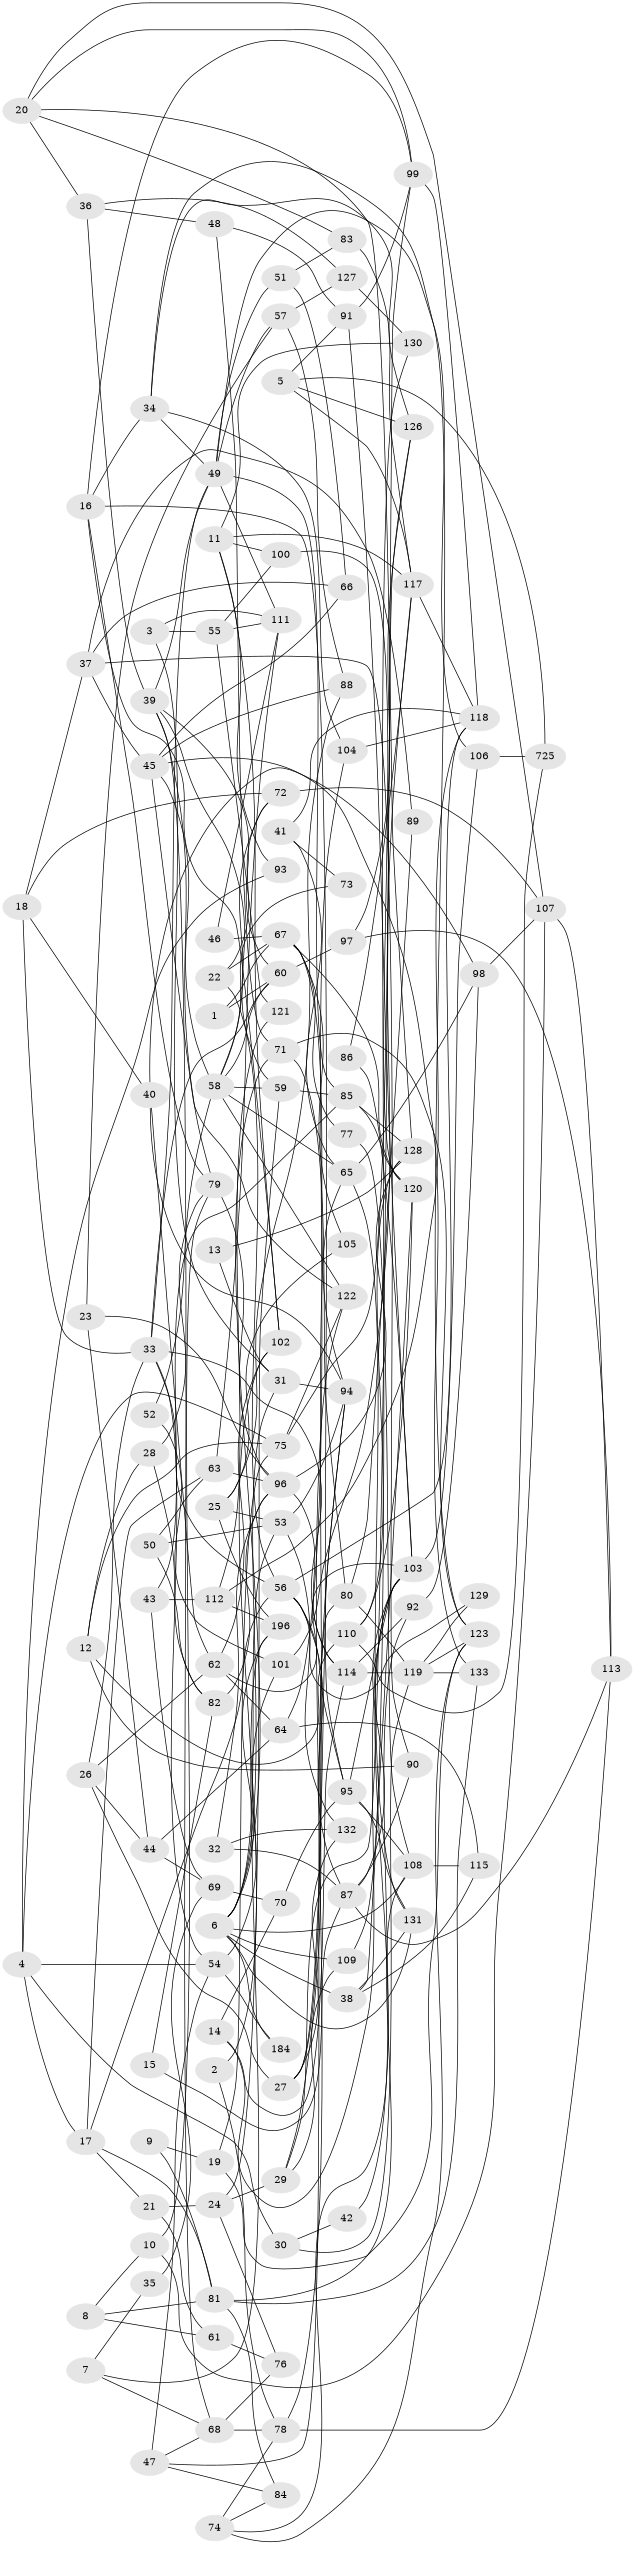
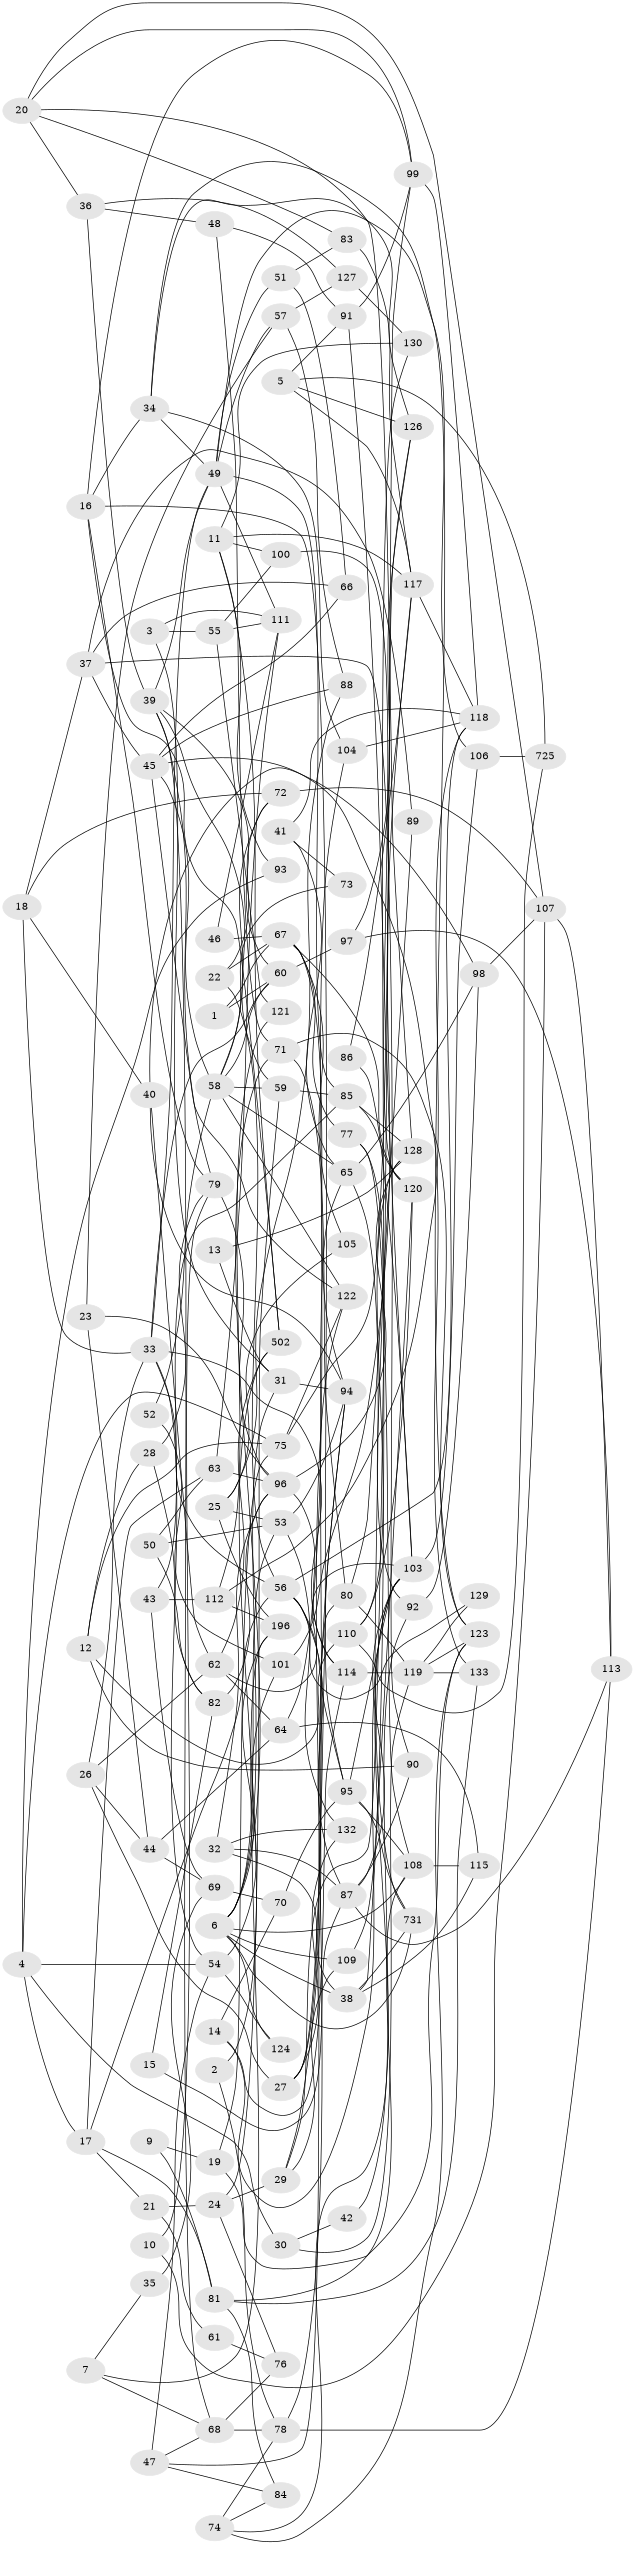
(281, 1343) -> (281, 1343)
(381, 1640) -> (380, 1371)
none -> (310, 1896)
(413, 1920) -> (413, 1920)
(281, 2050) -> (281, 2050)
(86, 2316) -> none
